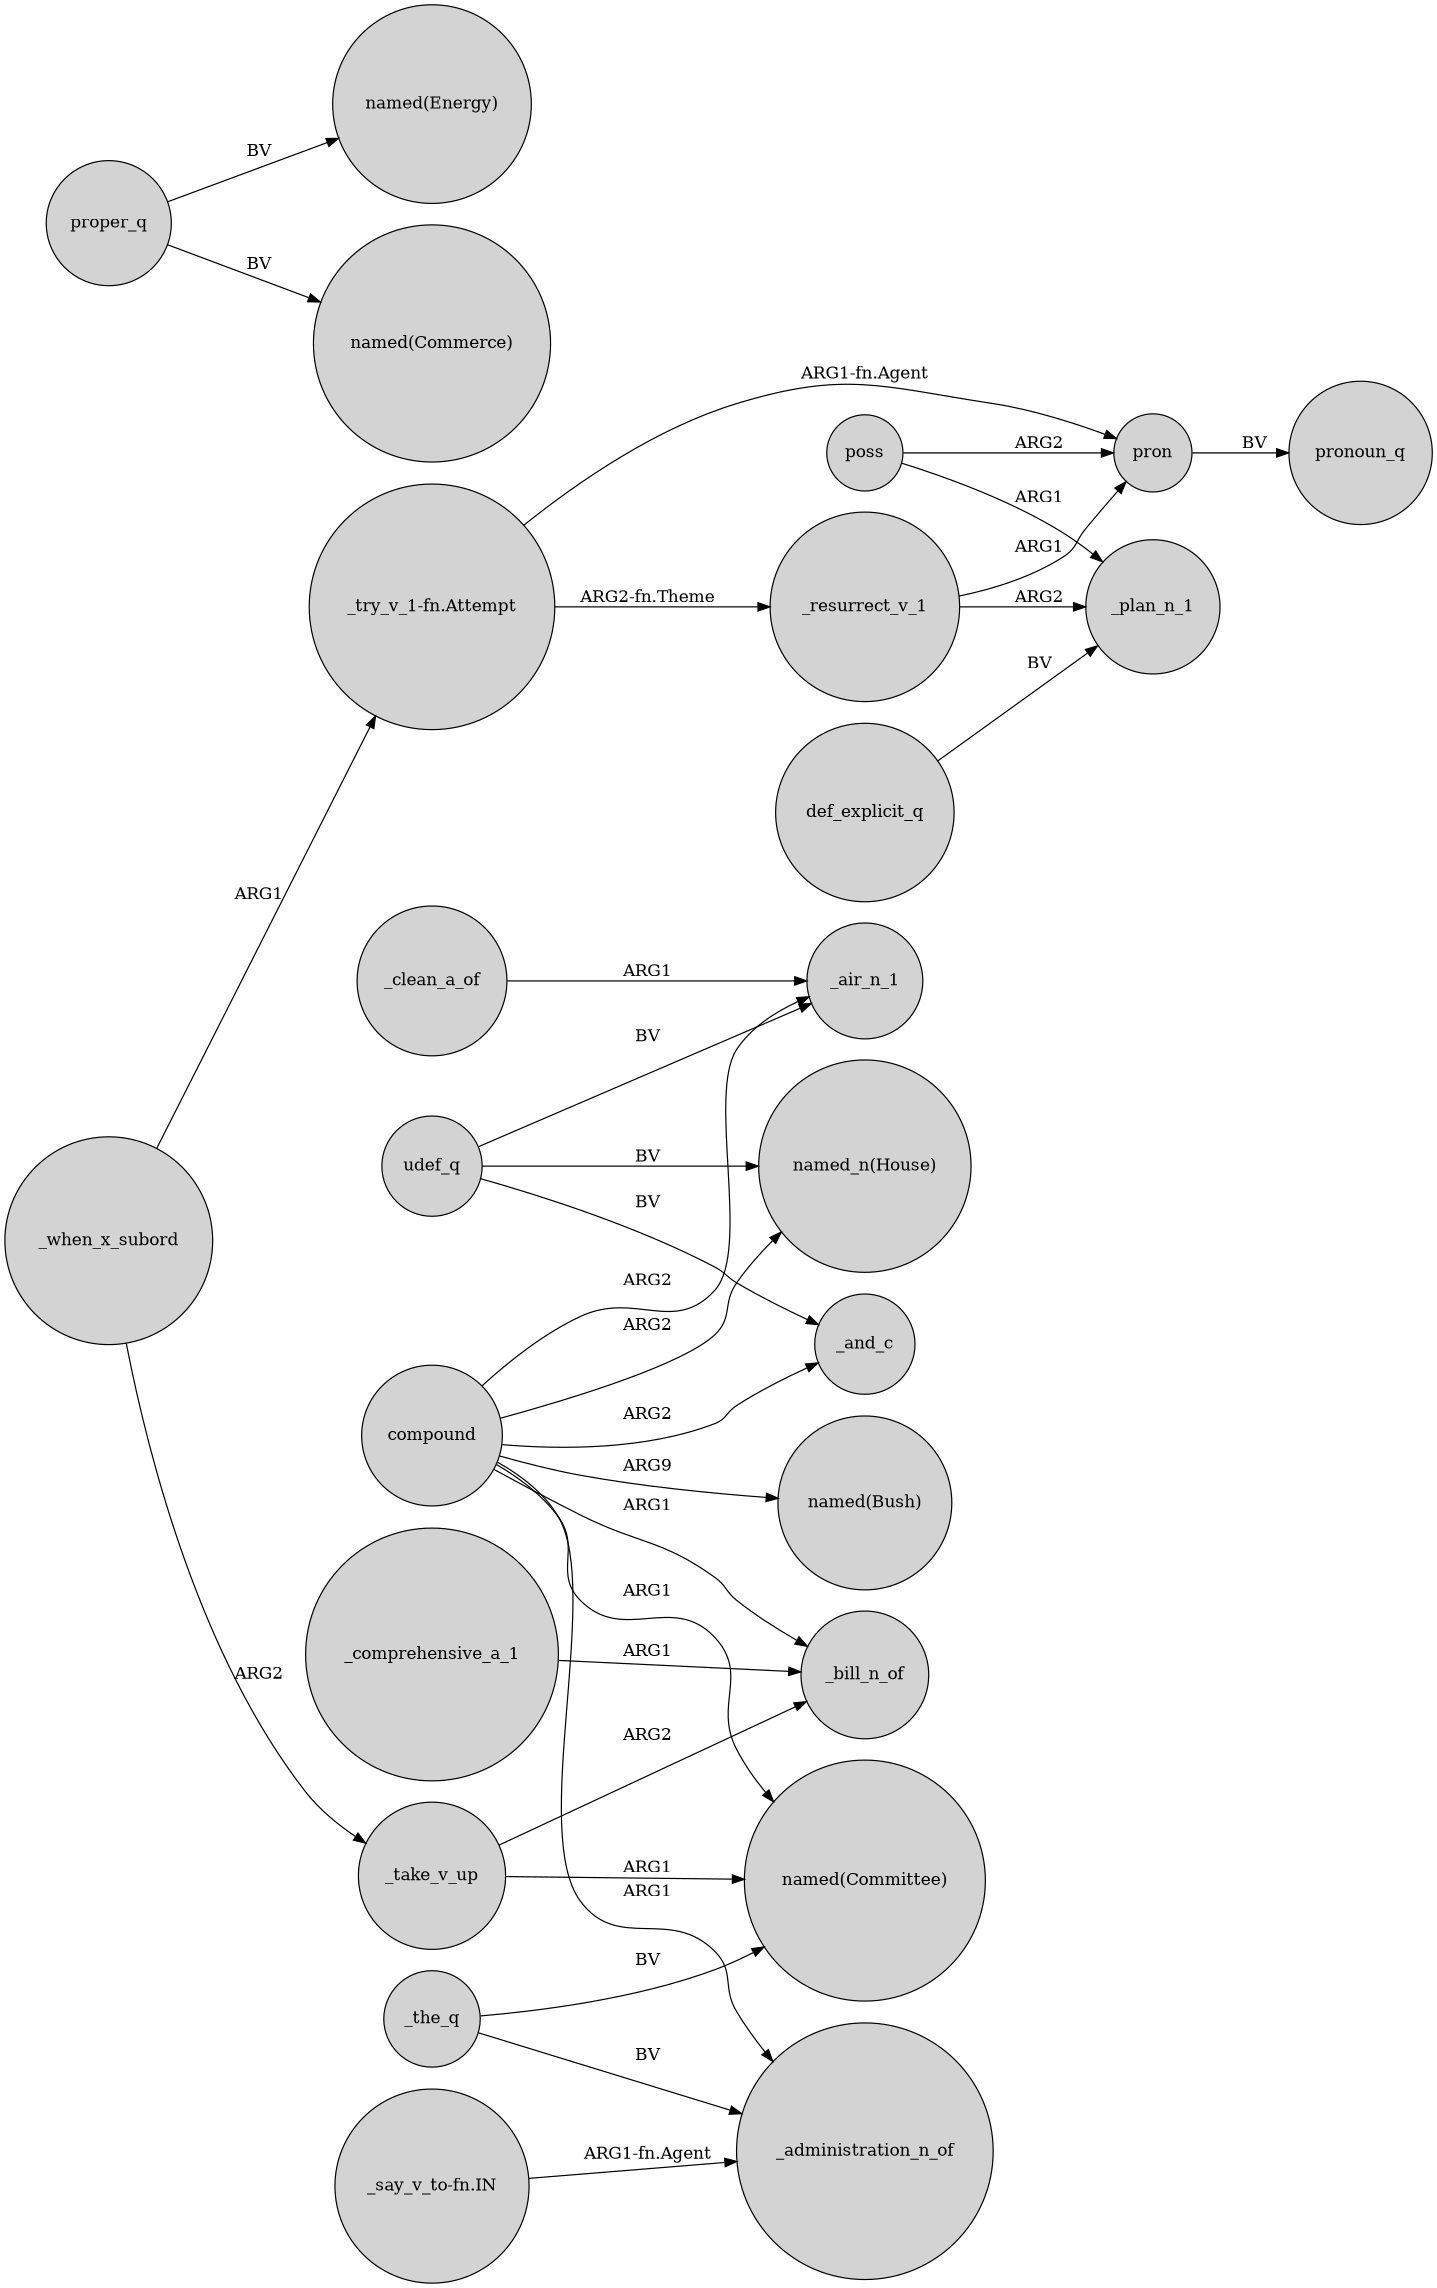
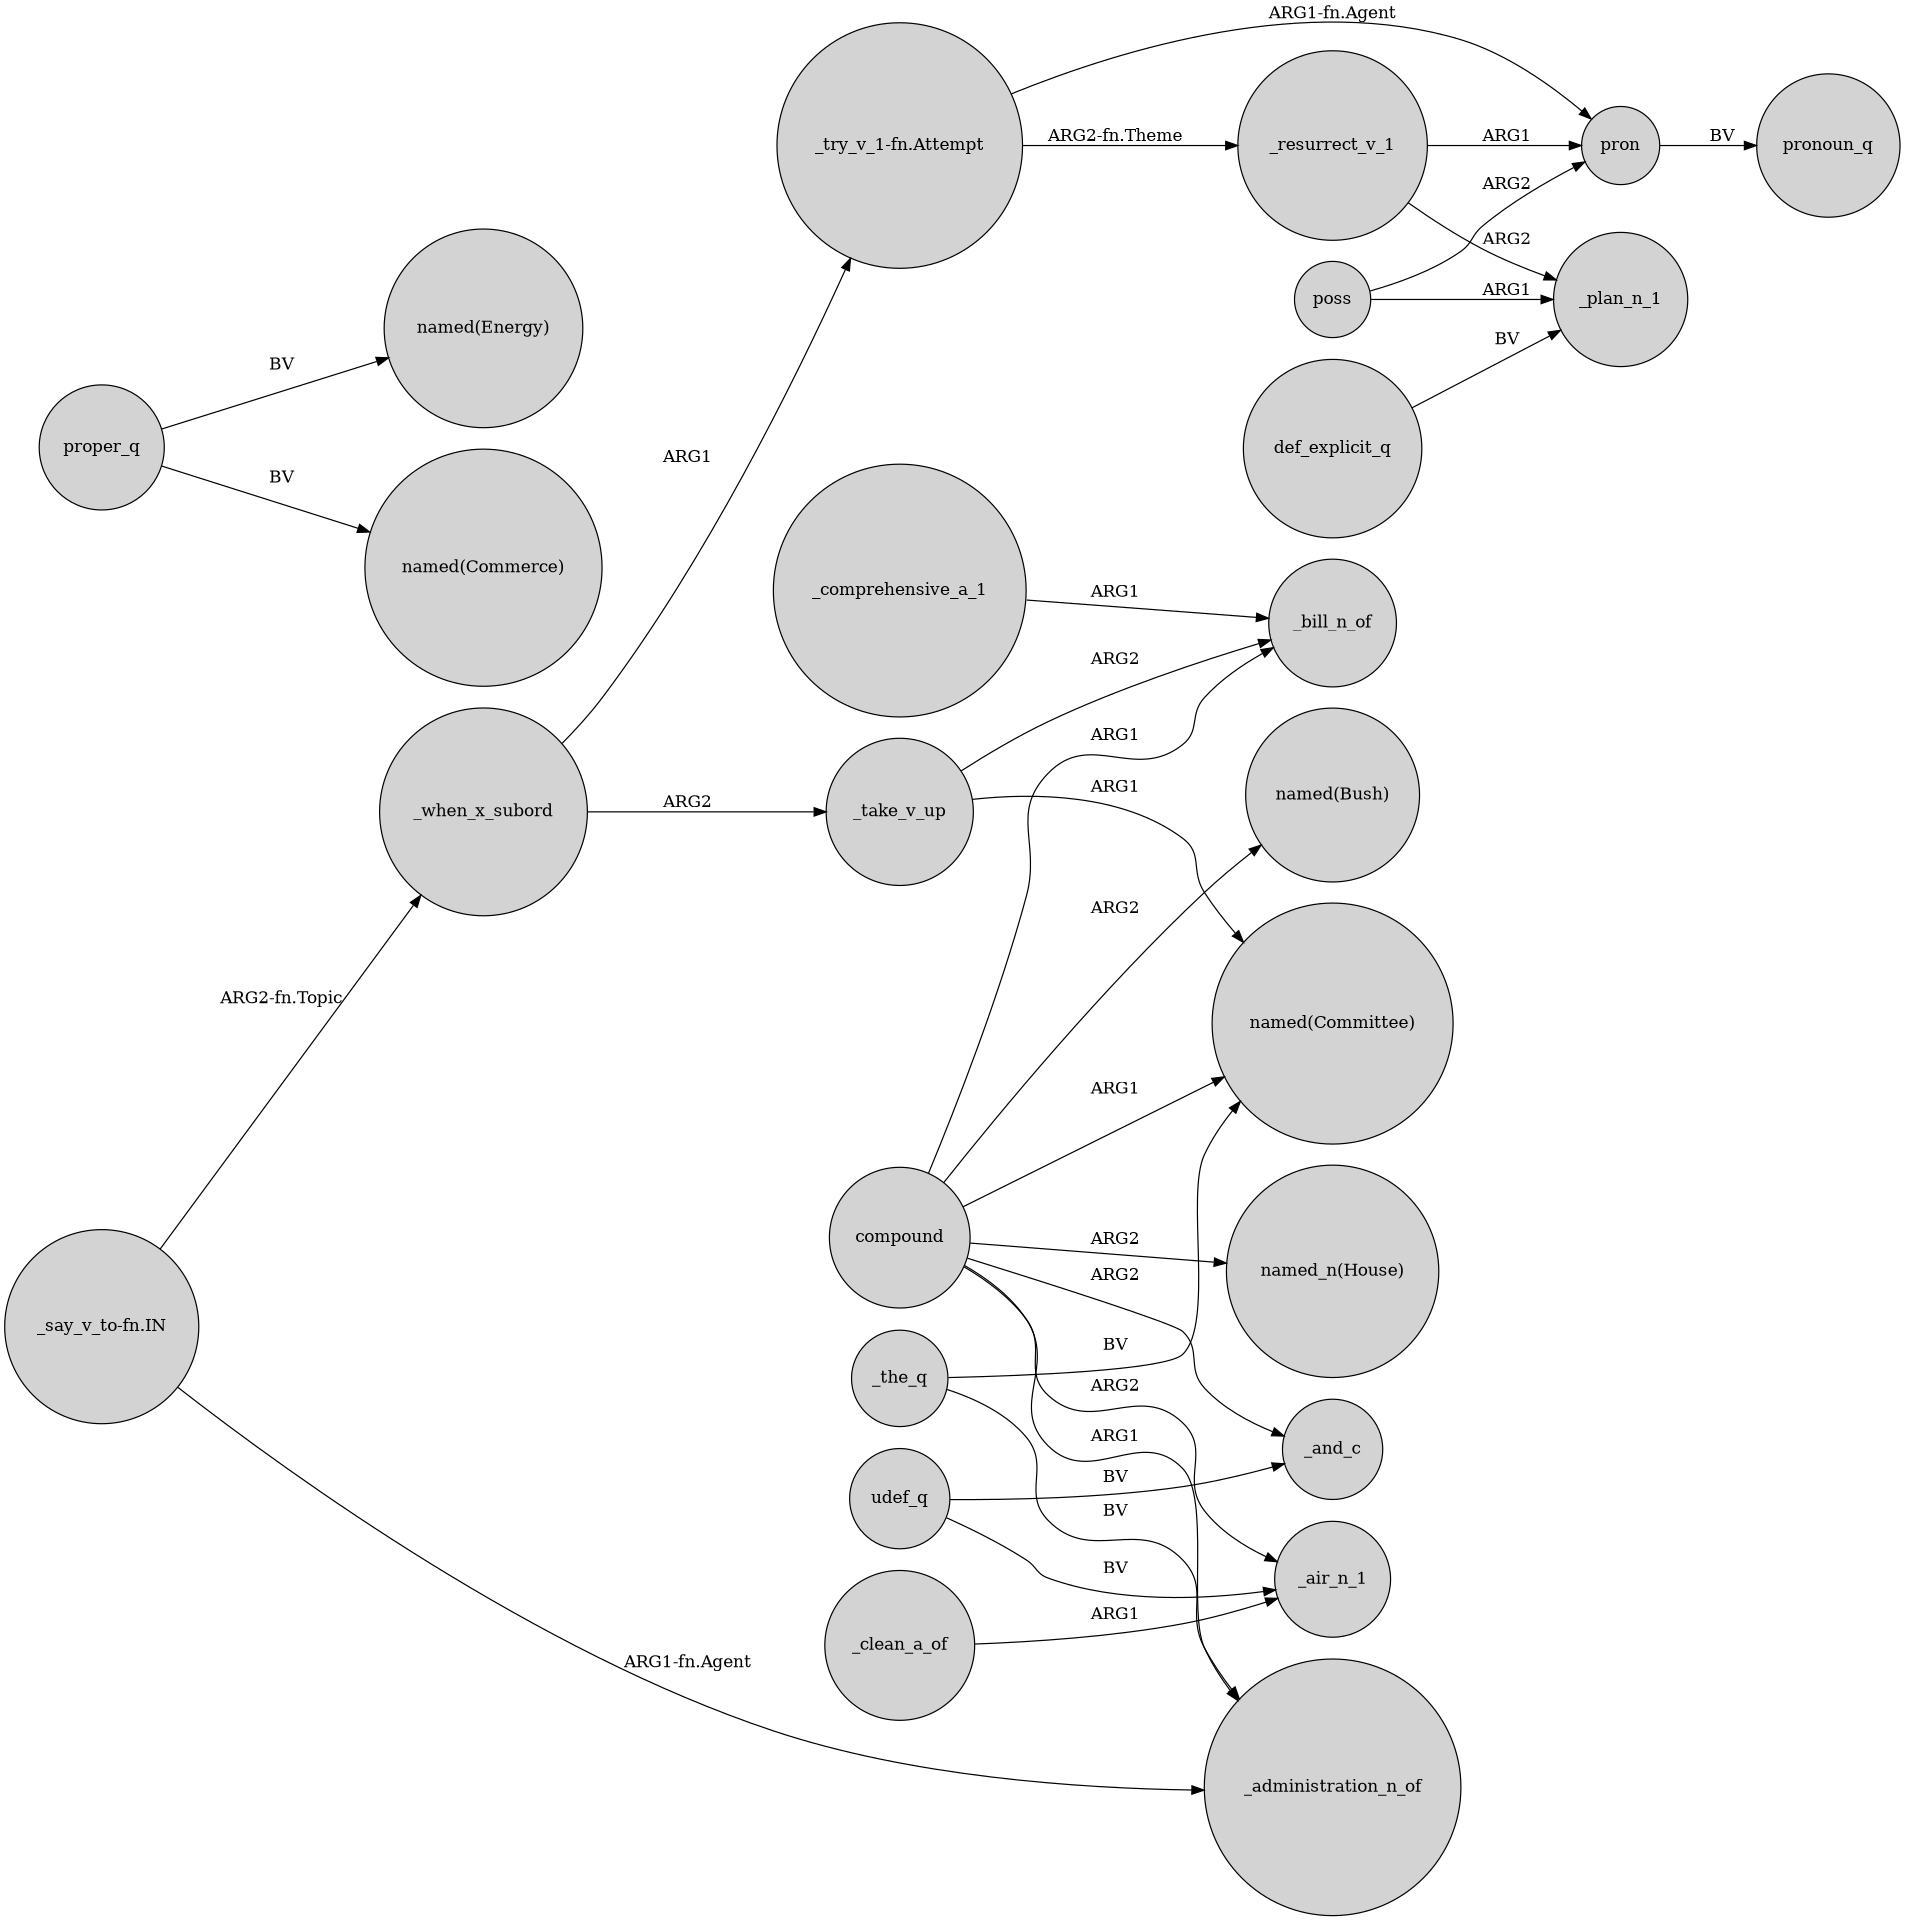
none -> (287, 1077)
(614, 1166) -> none
(648, 1466) -> (1115, 909)
